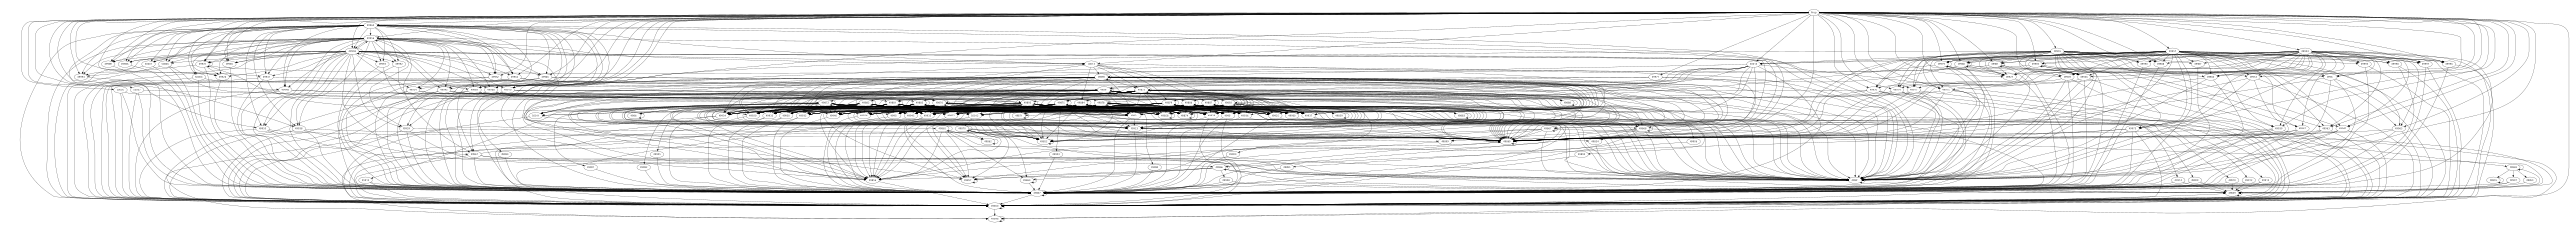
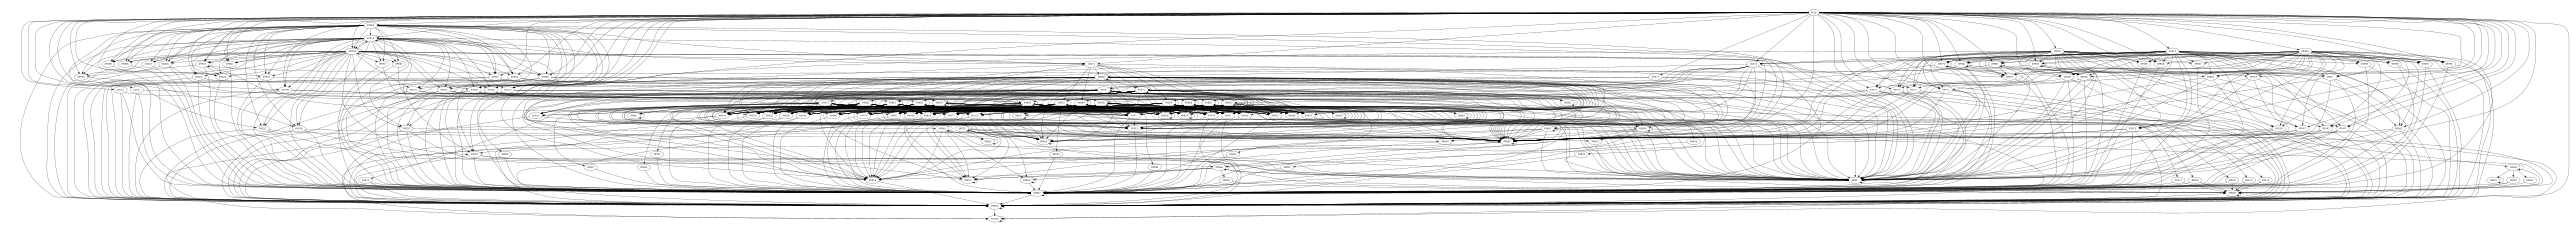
none -> (2483, 23)
none -> (2047, 57)
none -> (279, 62)
(1102, 96) -> (1074, 87)
(804, 105) -> none
(964, 146) -> (966, 146)
none -> (1824, 202)
